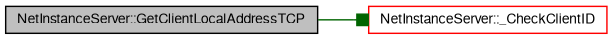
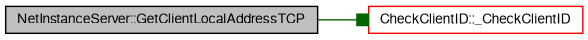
(488, 20) -> (476, 20)
